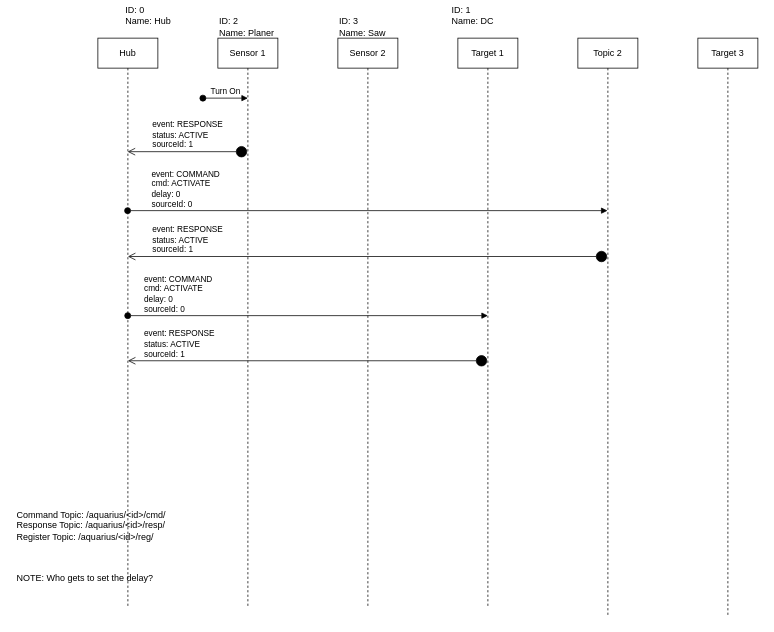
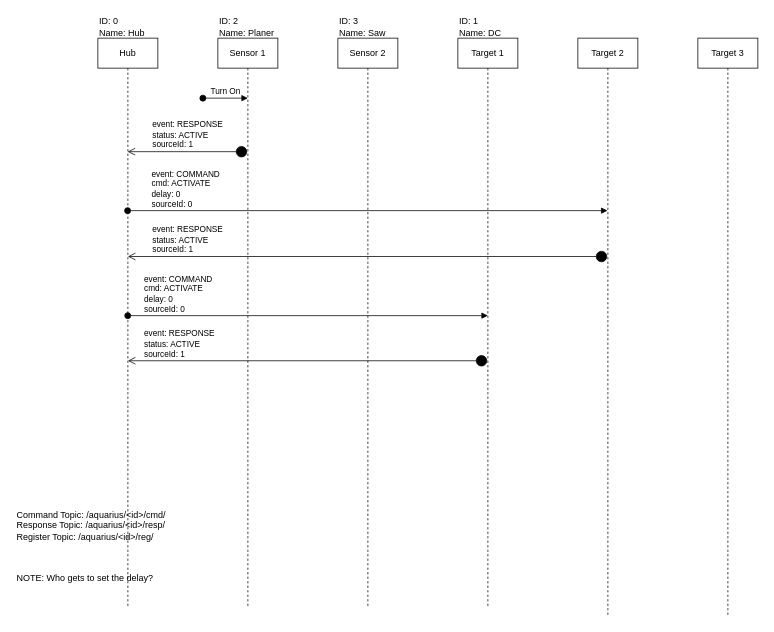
(154, 15) -> (128, 27)
(480, 15) -> (488, 27)
(608, 53) -> (608, 53)
